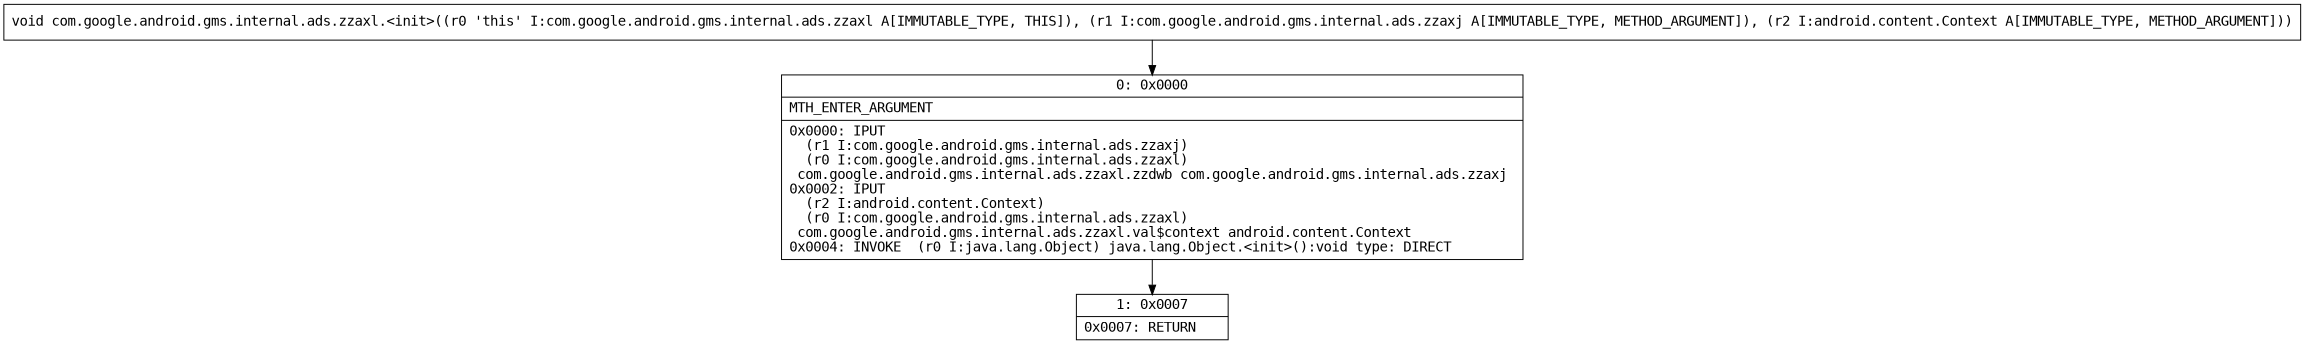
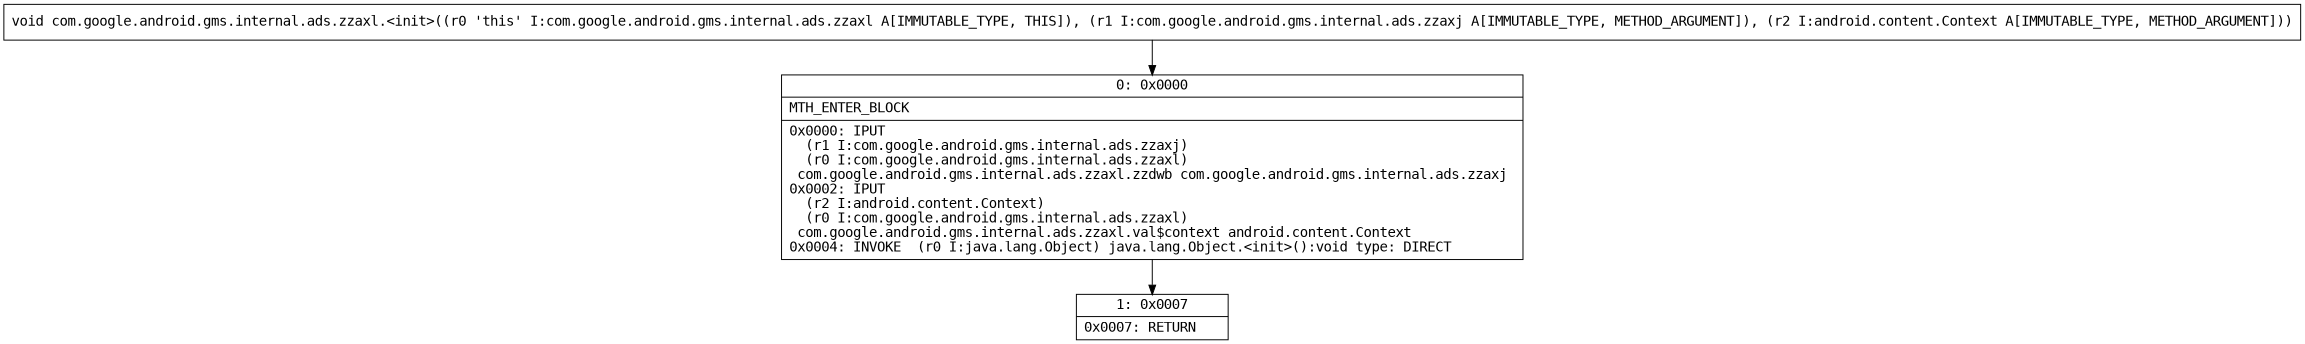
(861, 108) -> (849, 108)
